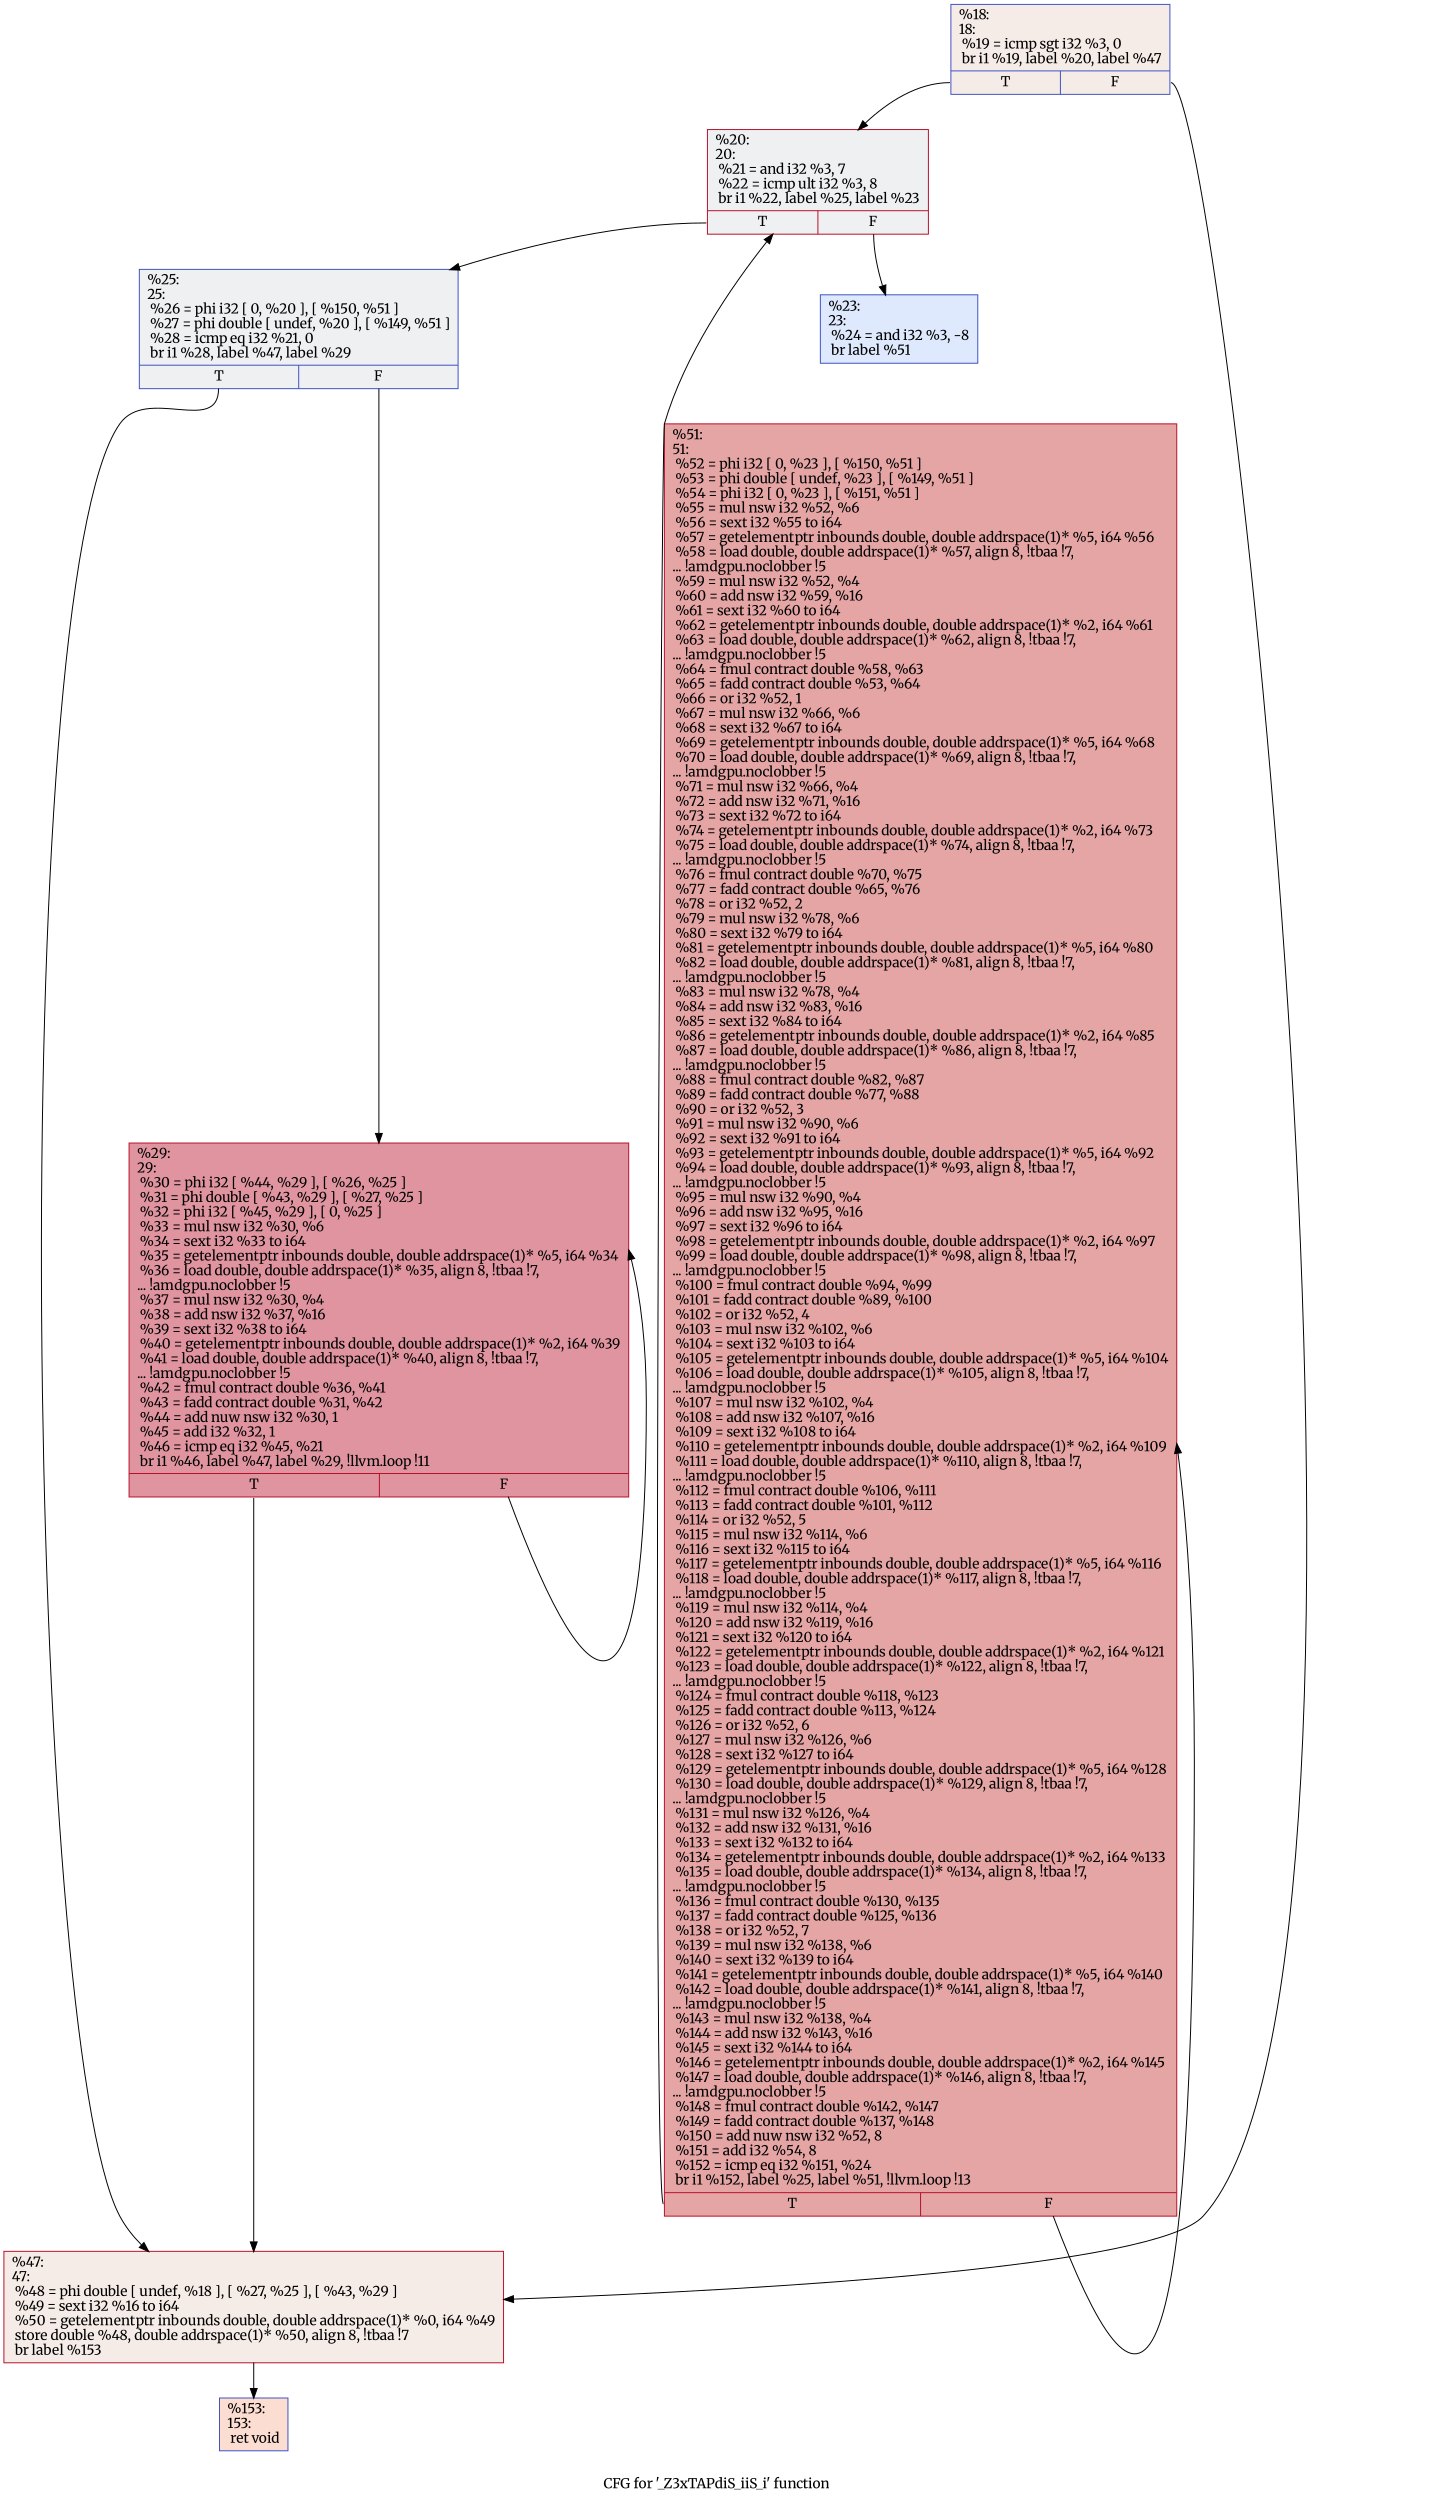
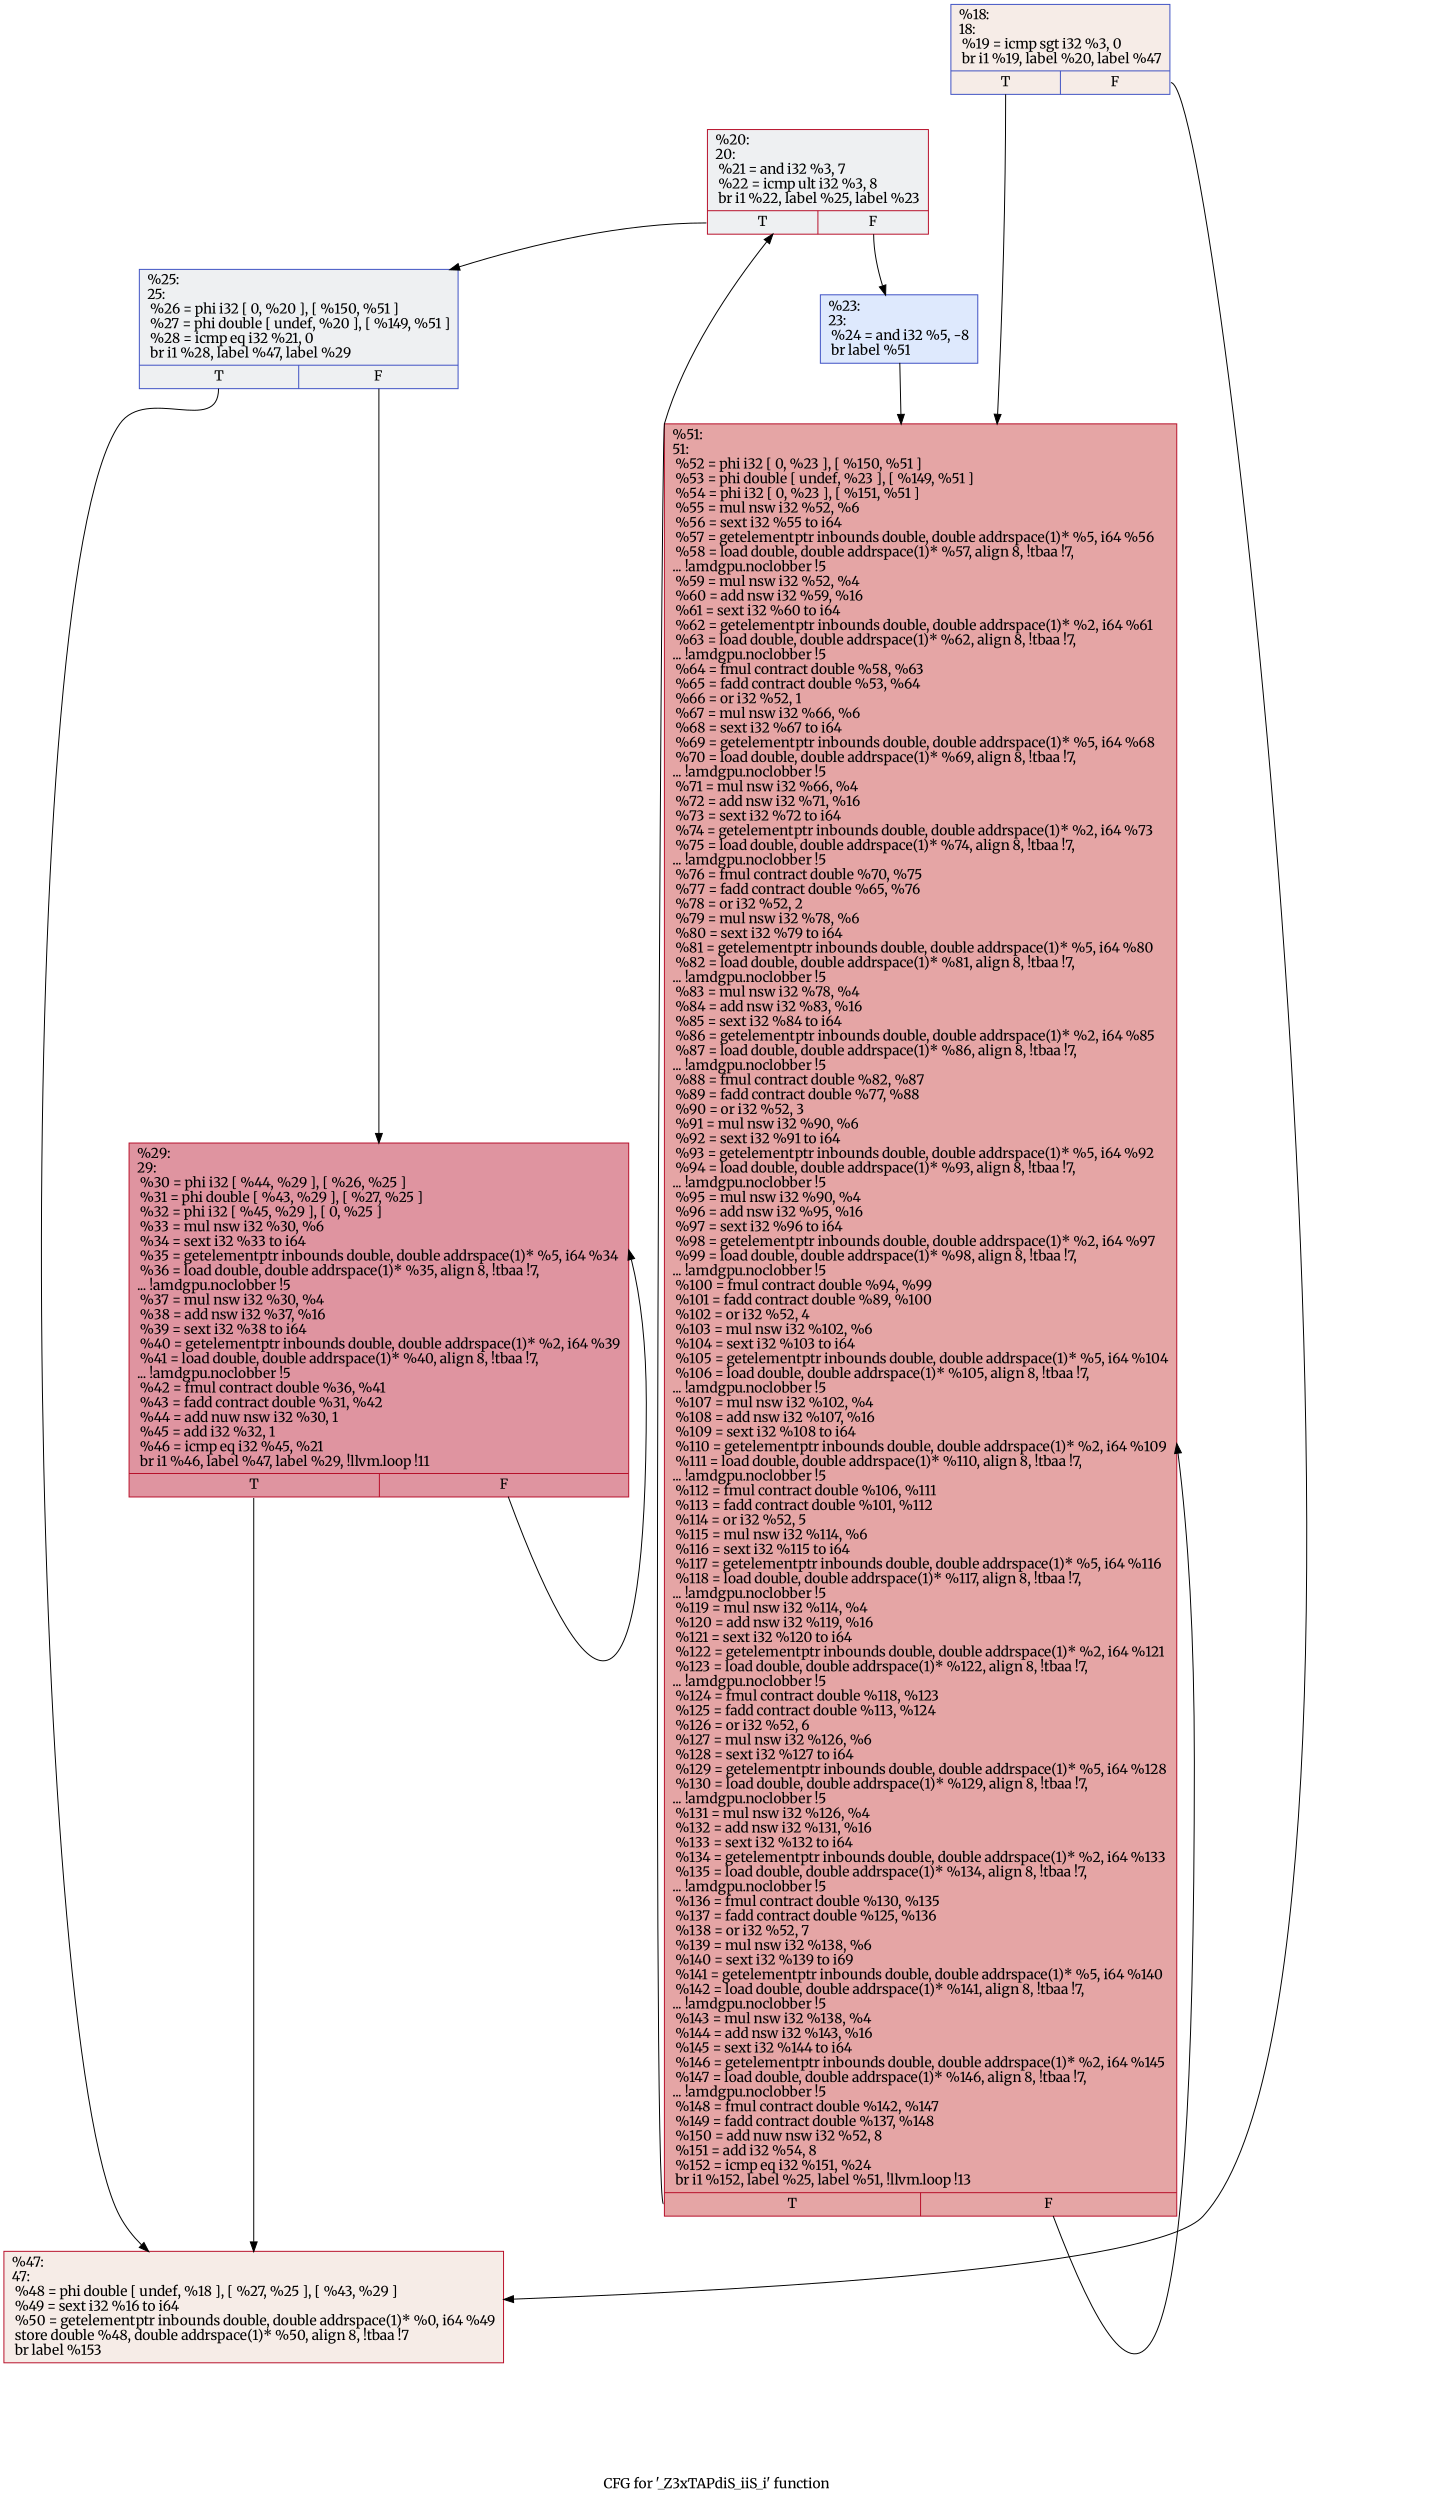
(904, 95) -> (1003, 254)
(899, 336) -> (899, 336)
none -> (900, 389)
(763, 1960) -> (763, 1960)
(254, 2424) -> none
